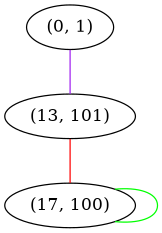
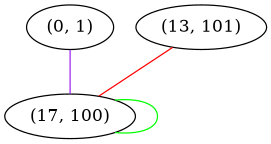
(70, 72) -> (70, 72)
